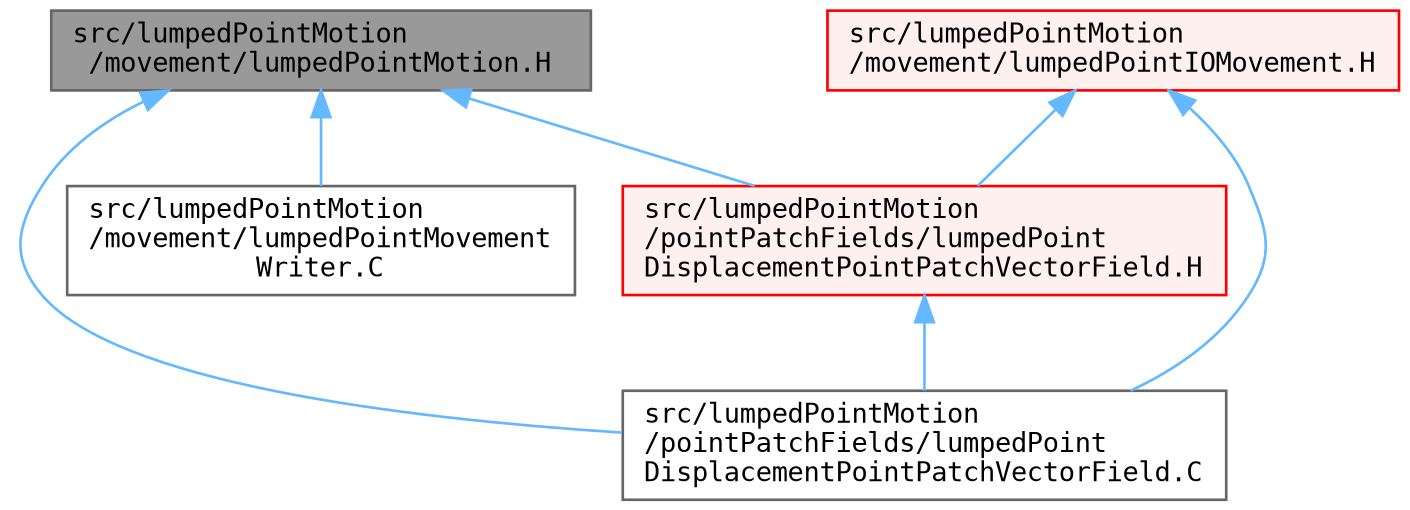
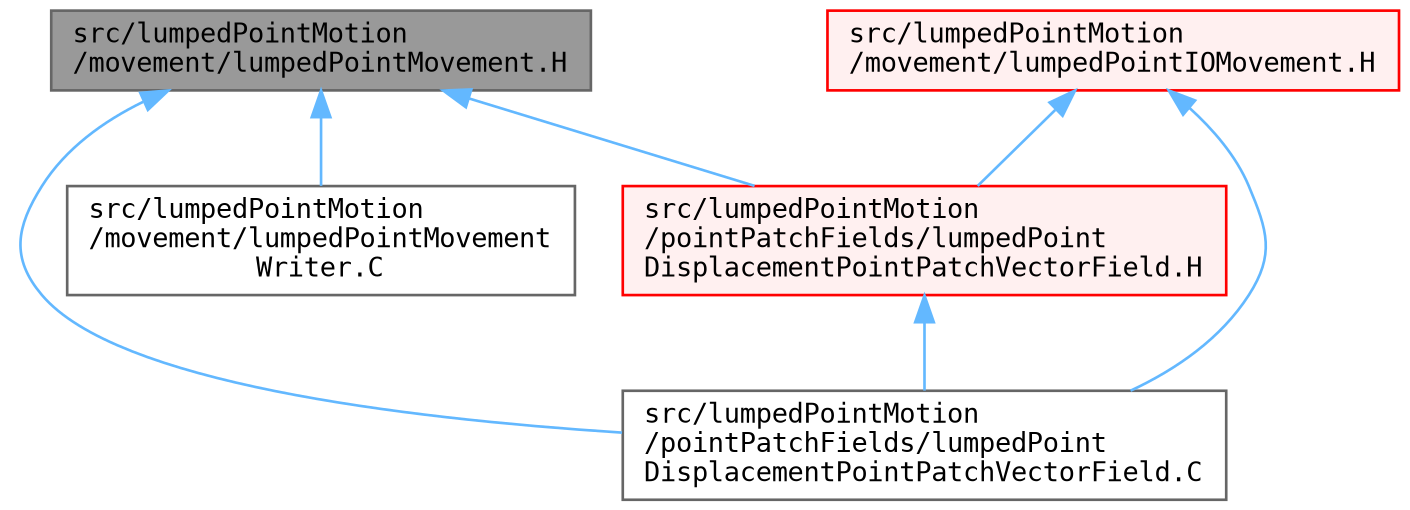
(321, 51) -> (321, 51)
